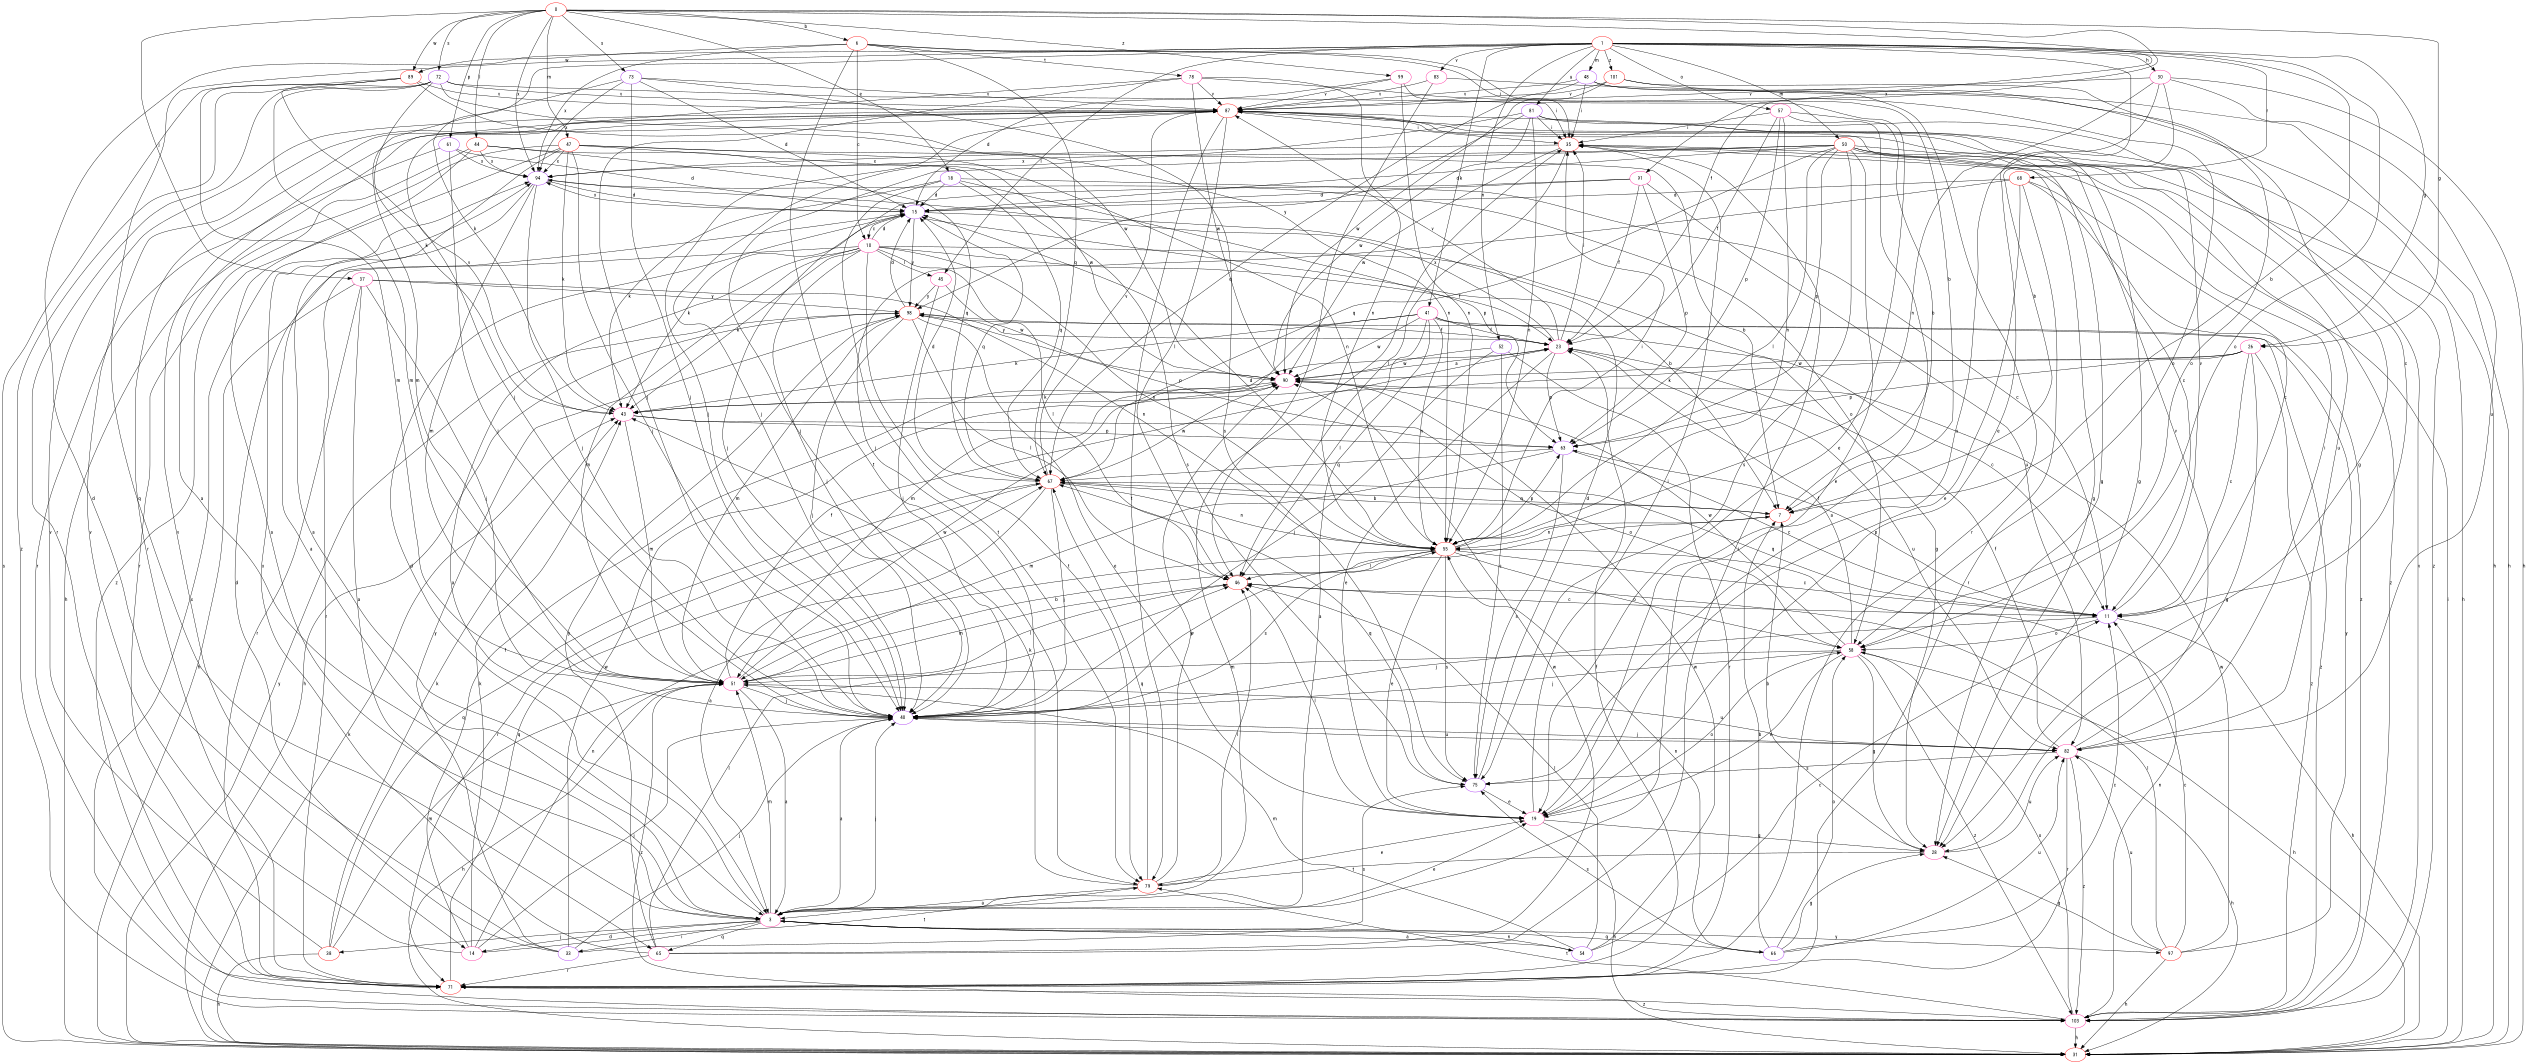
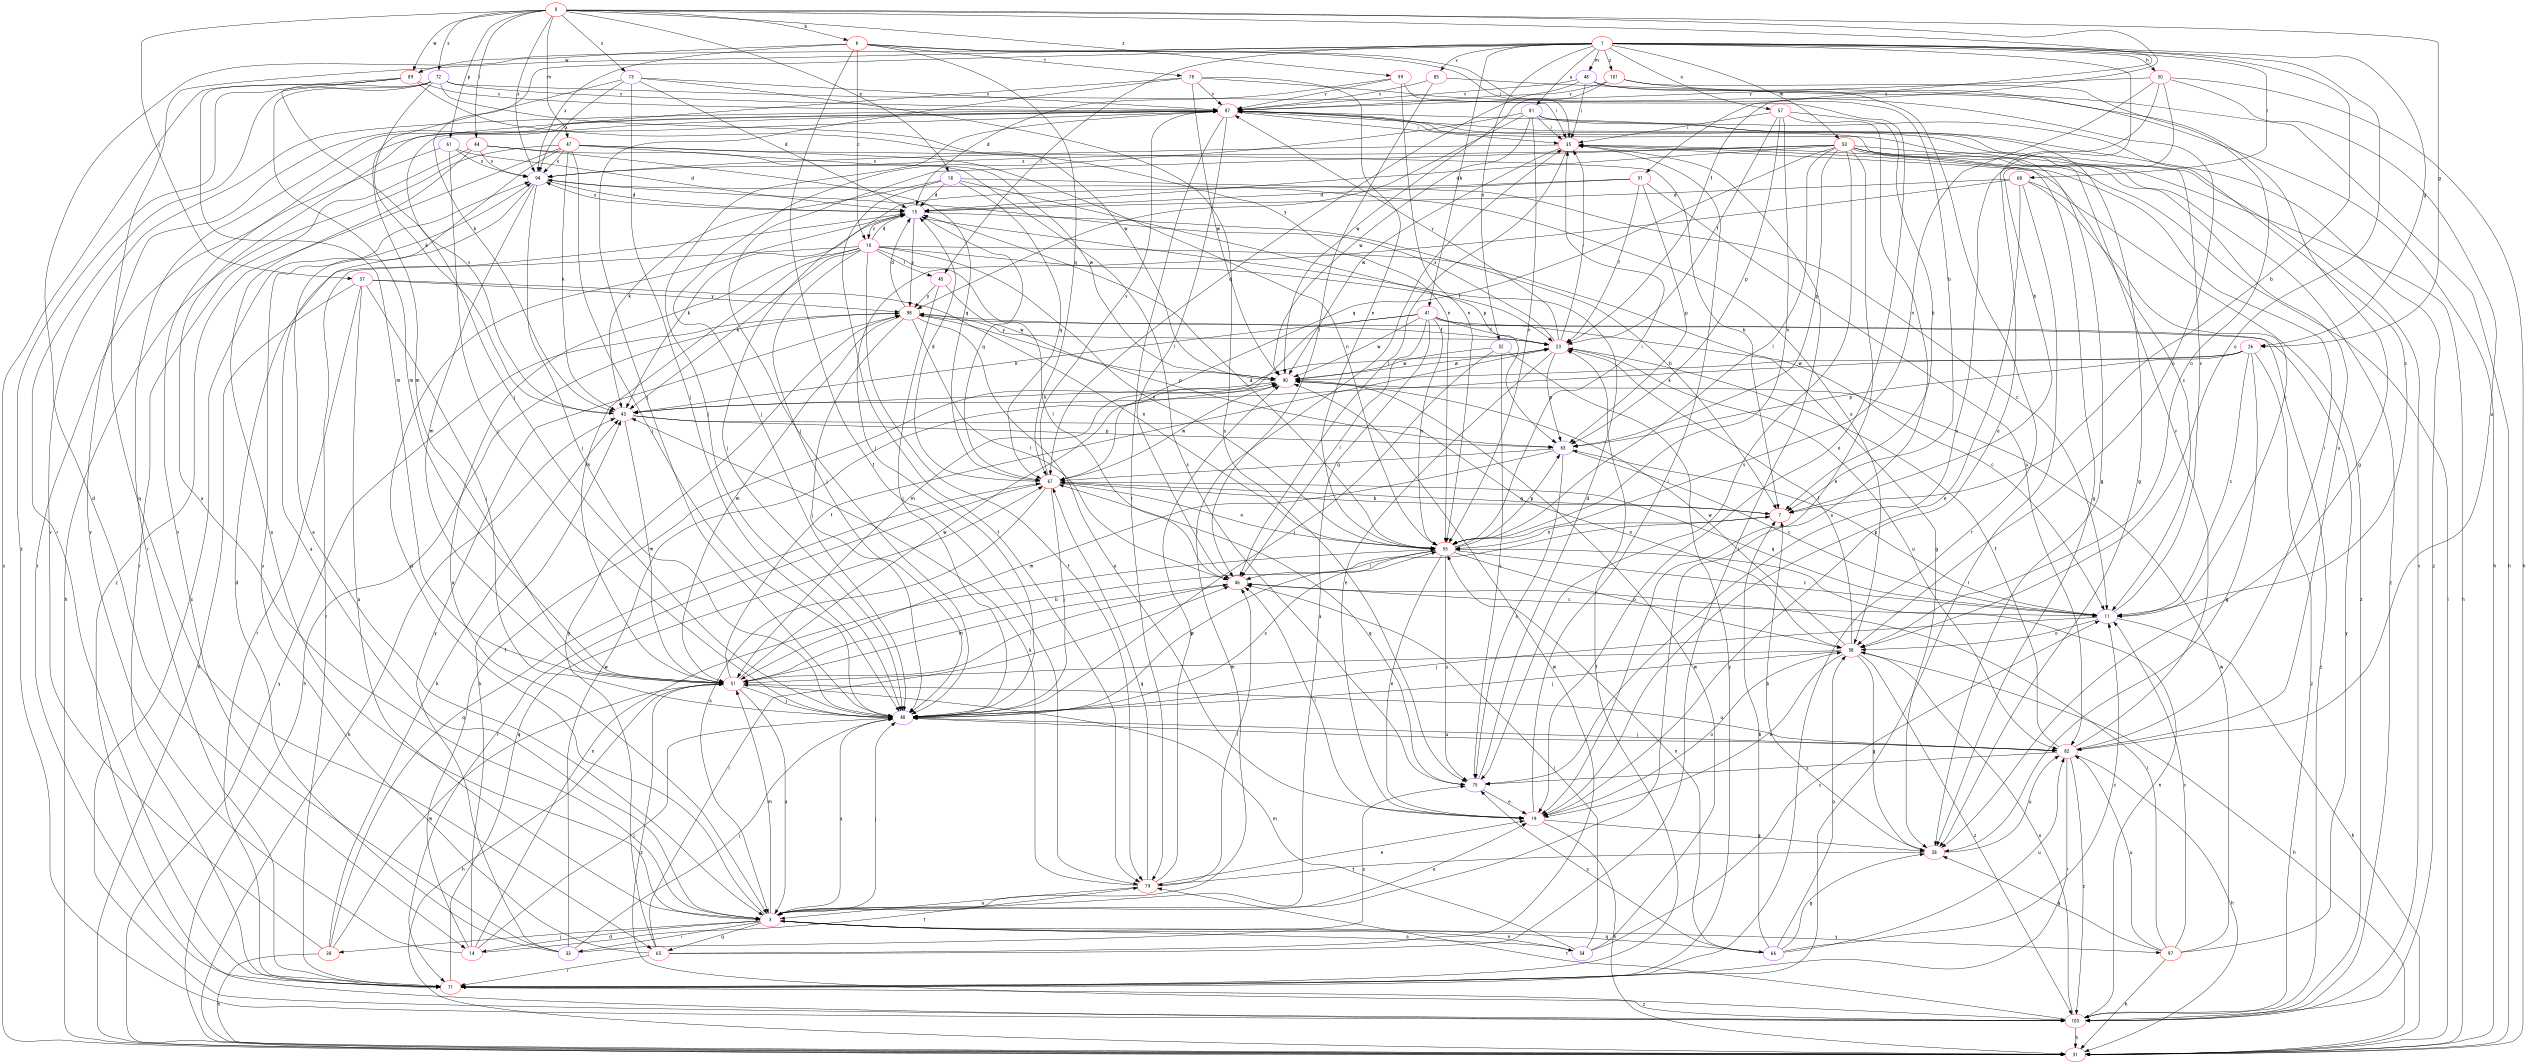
(1457, 364) -> (1457, 364)
(1730, 667) -> (1730, 667)
